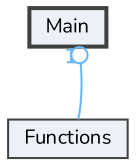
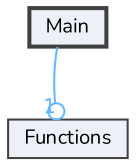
(81, 92) -> (54, 75)
